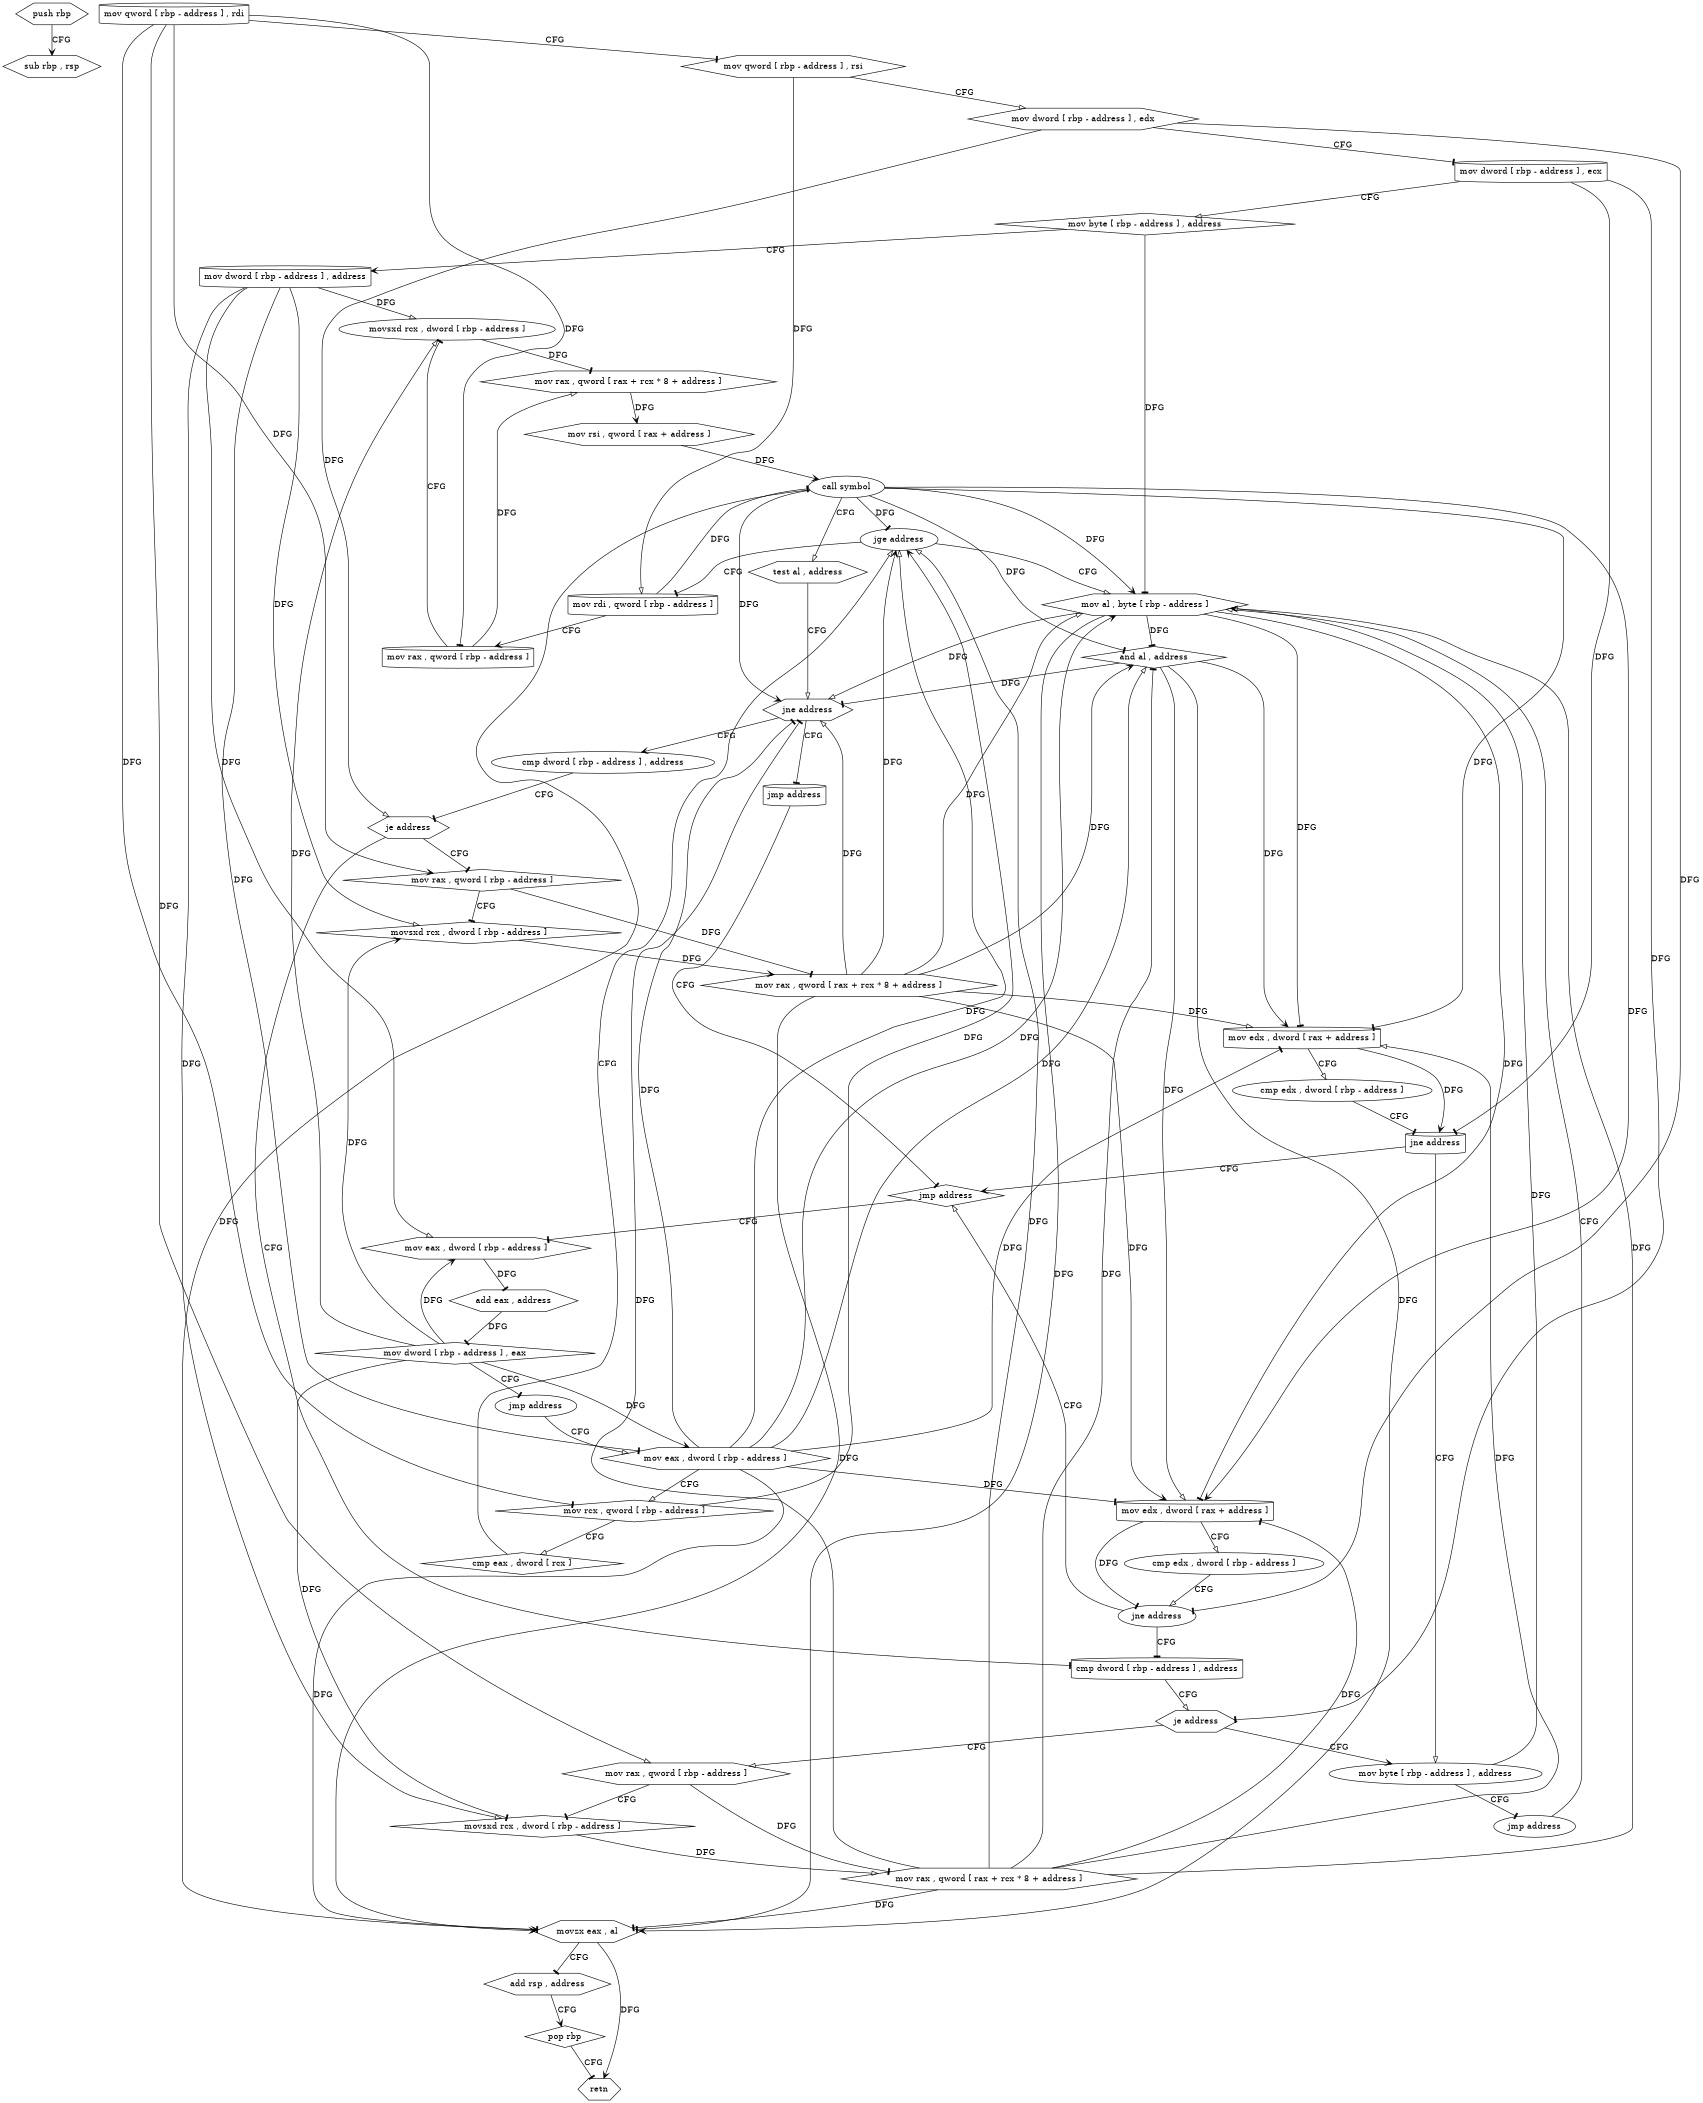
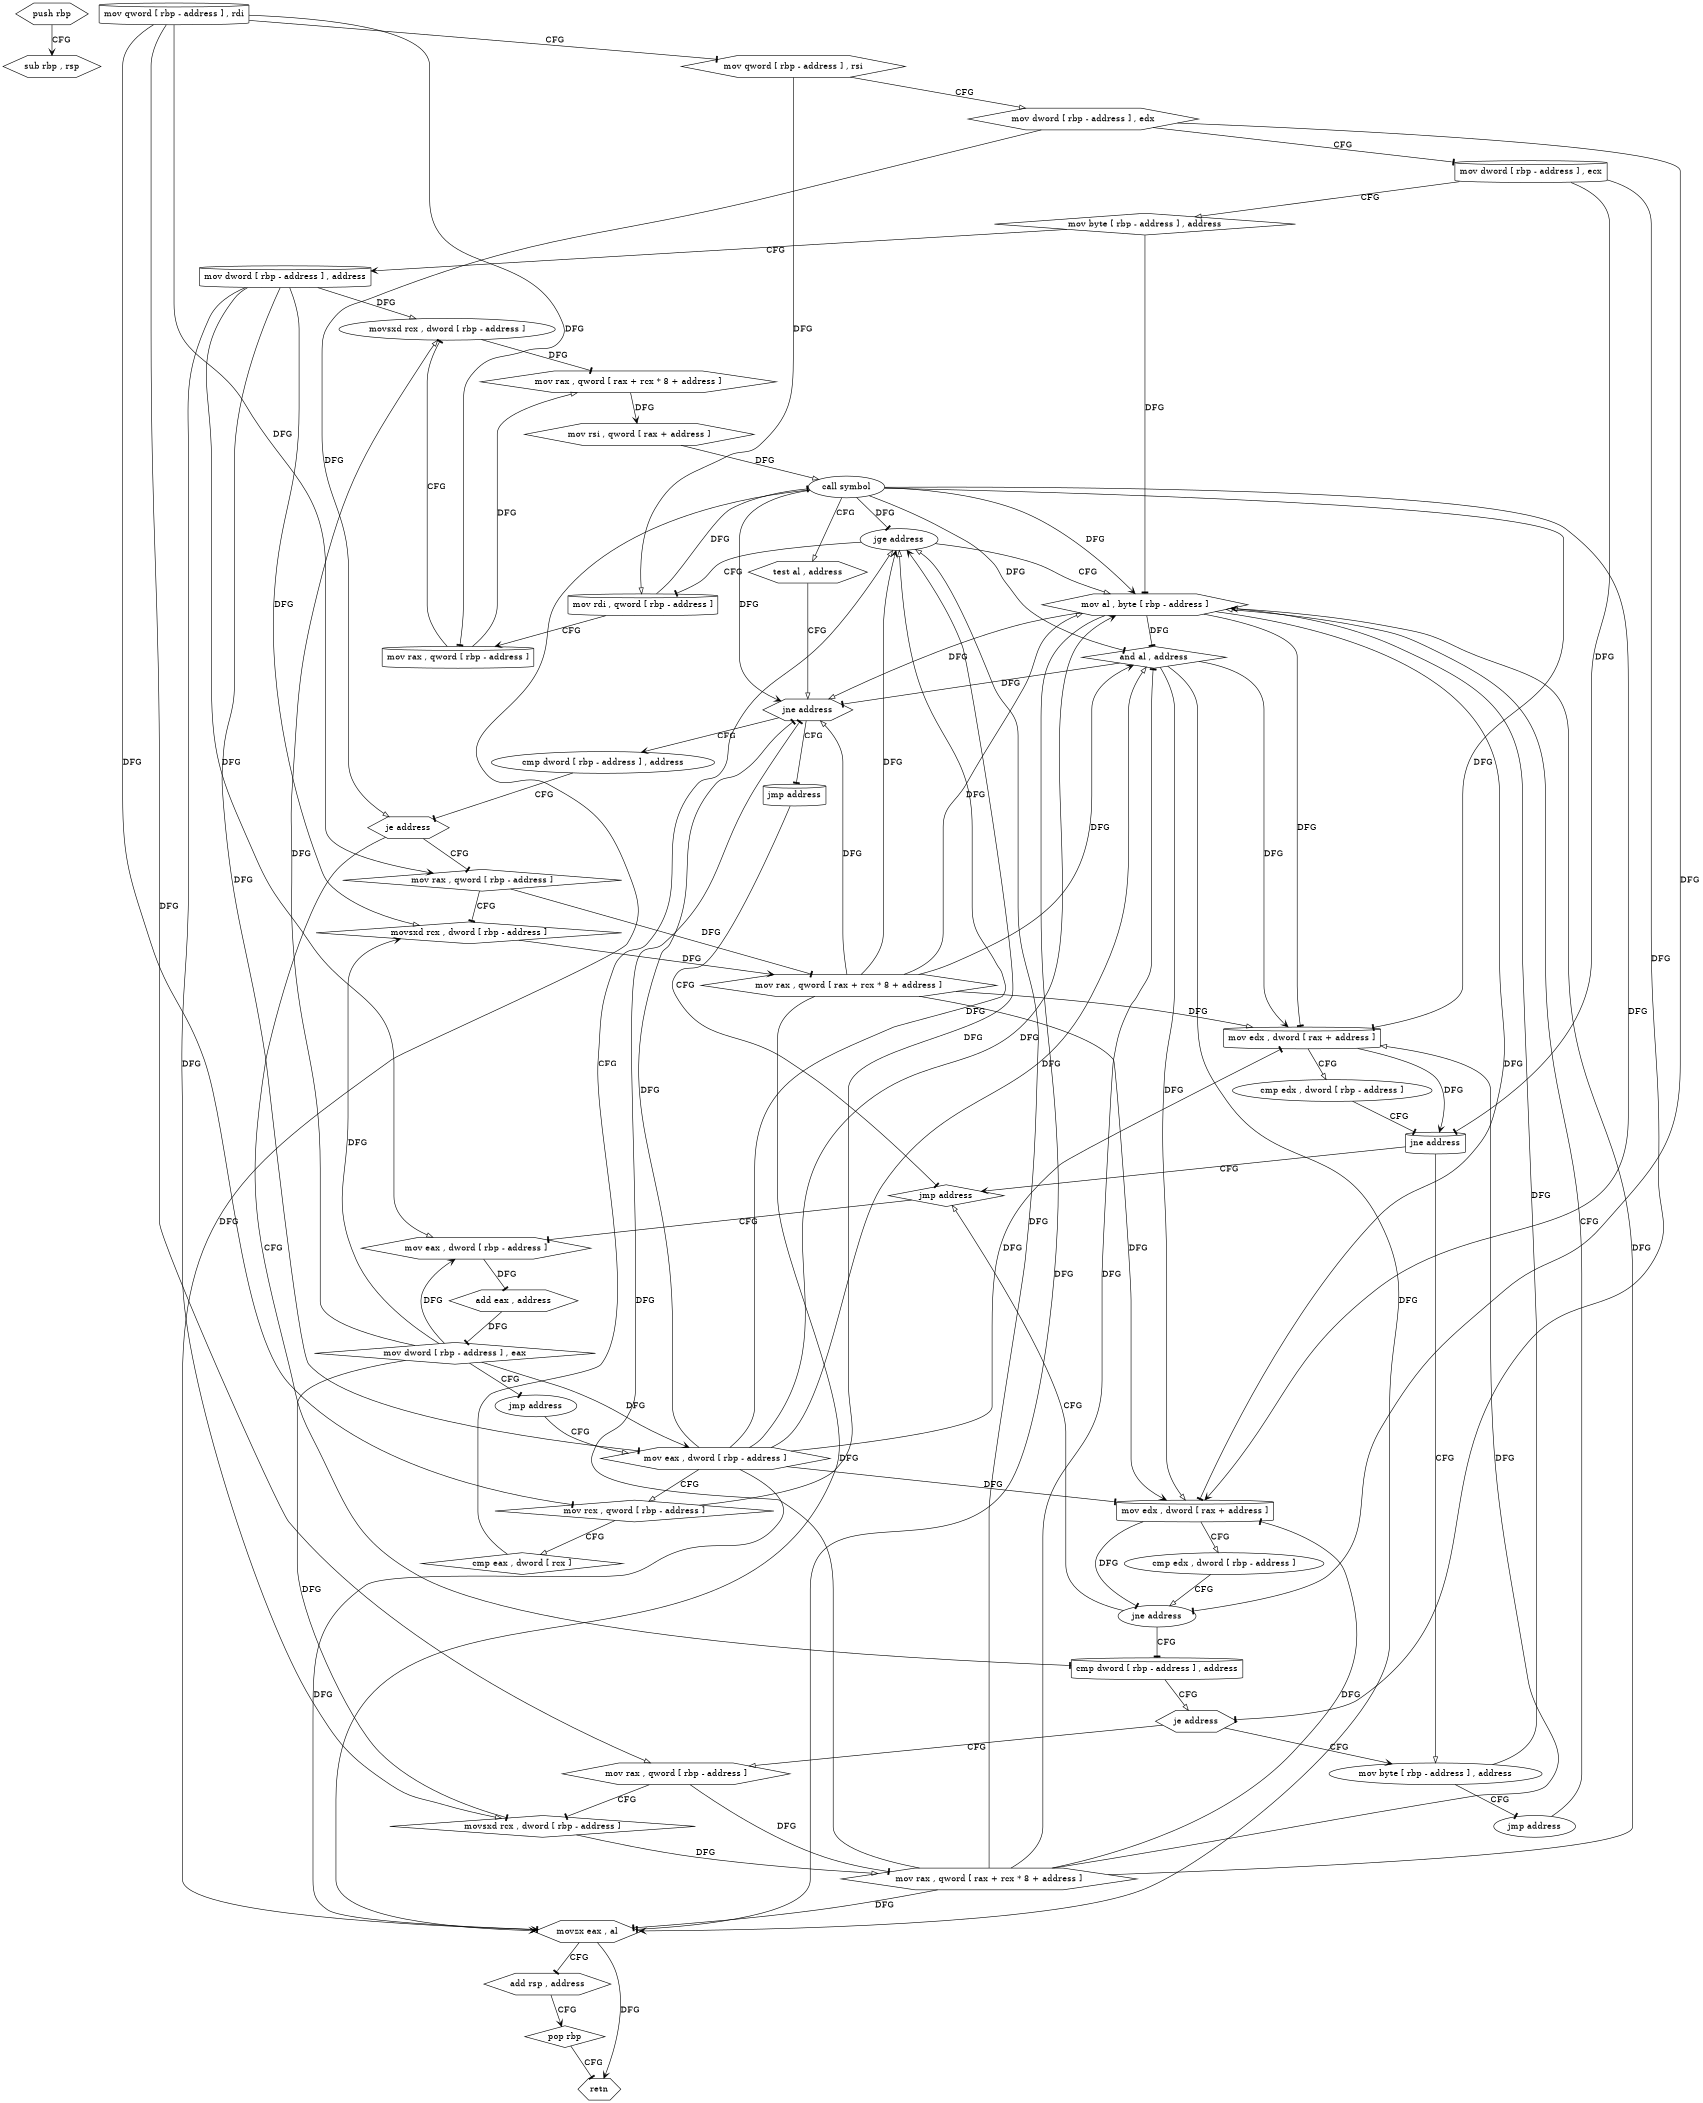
(747, 462) -> (747, 462)
